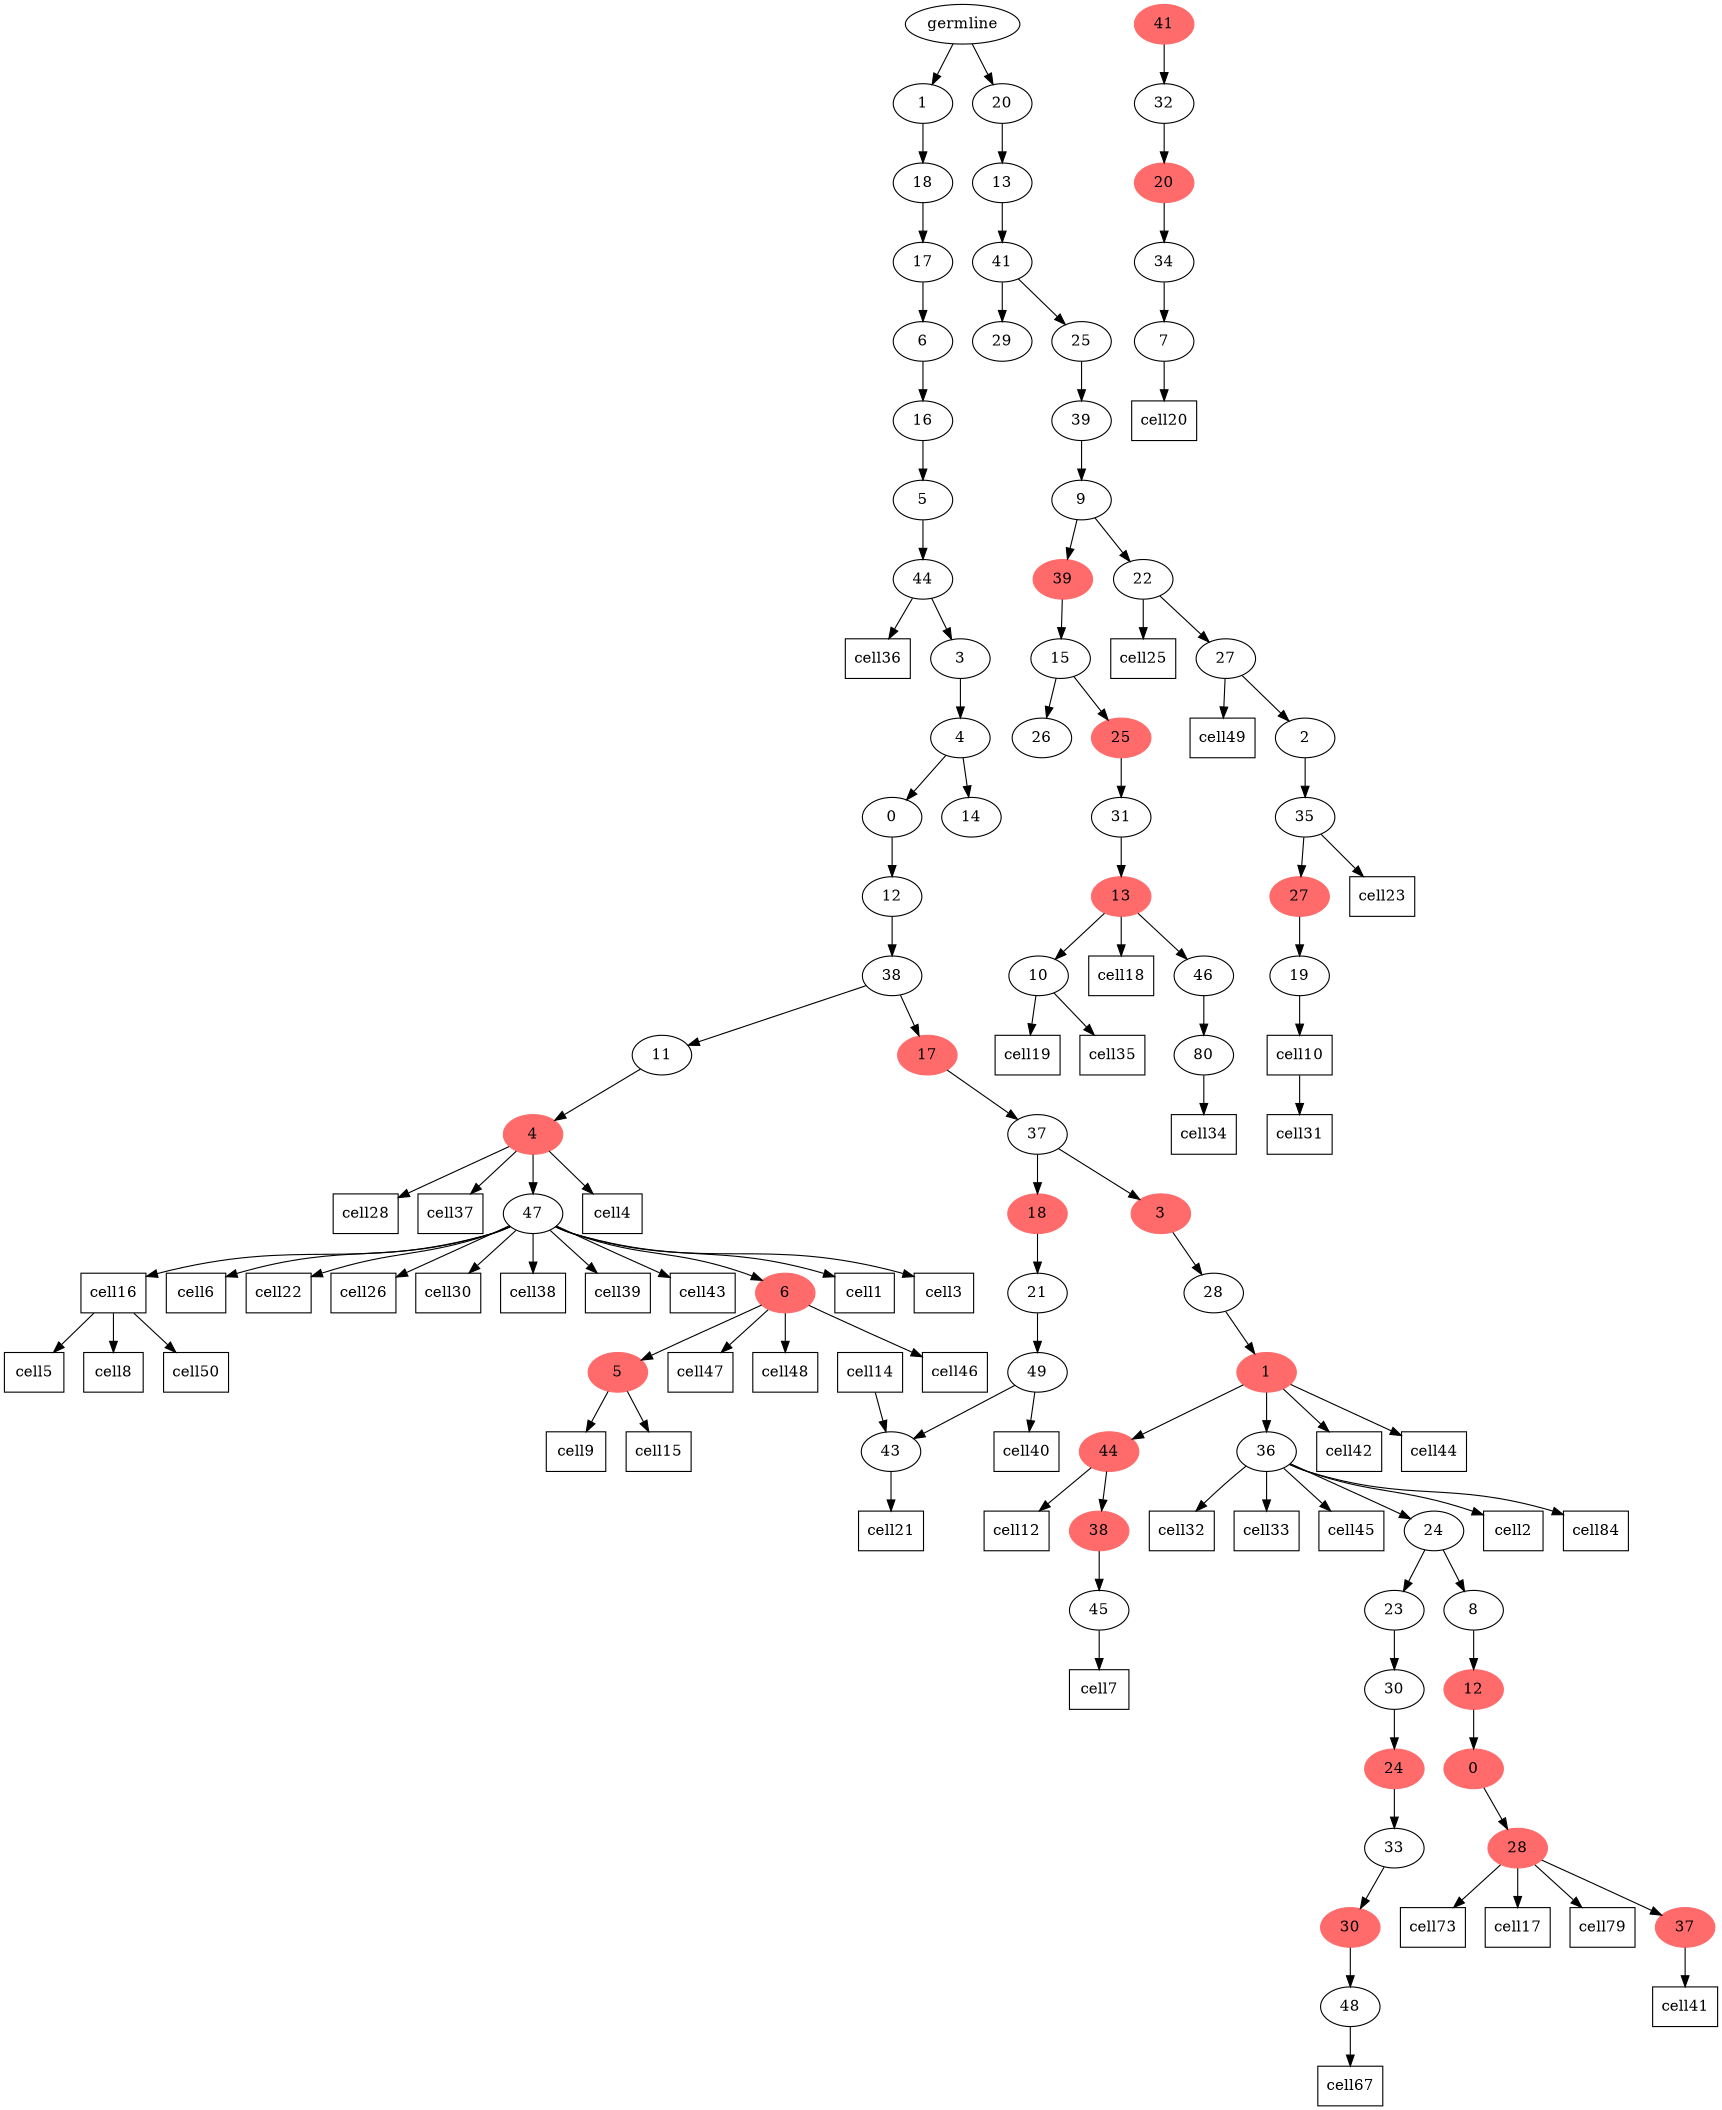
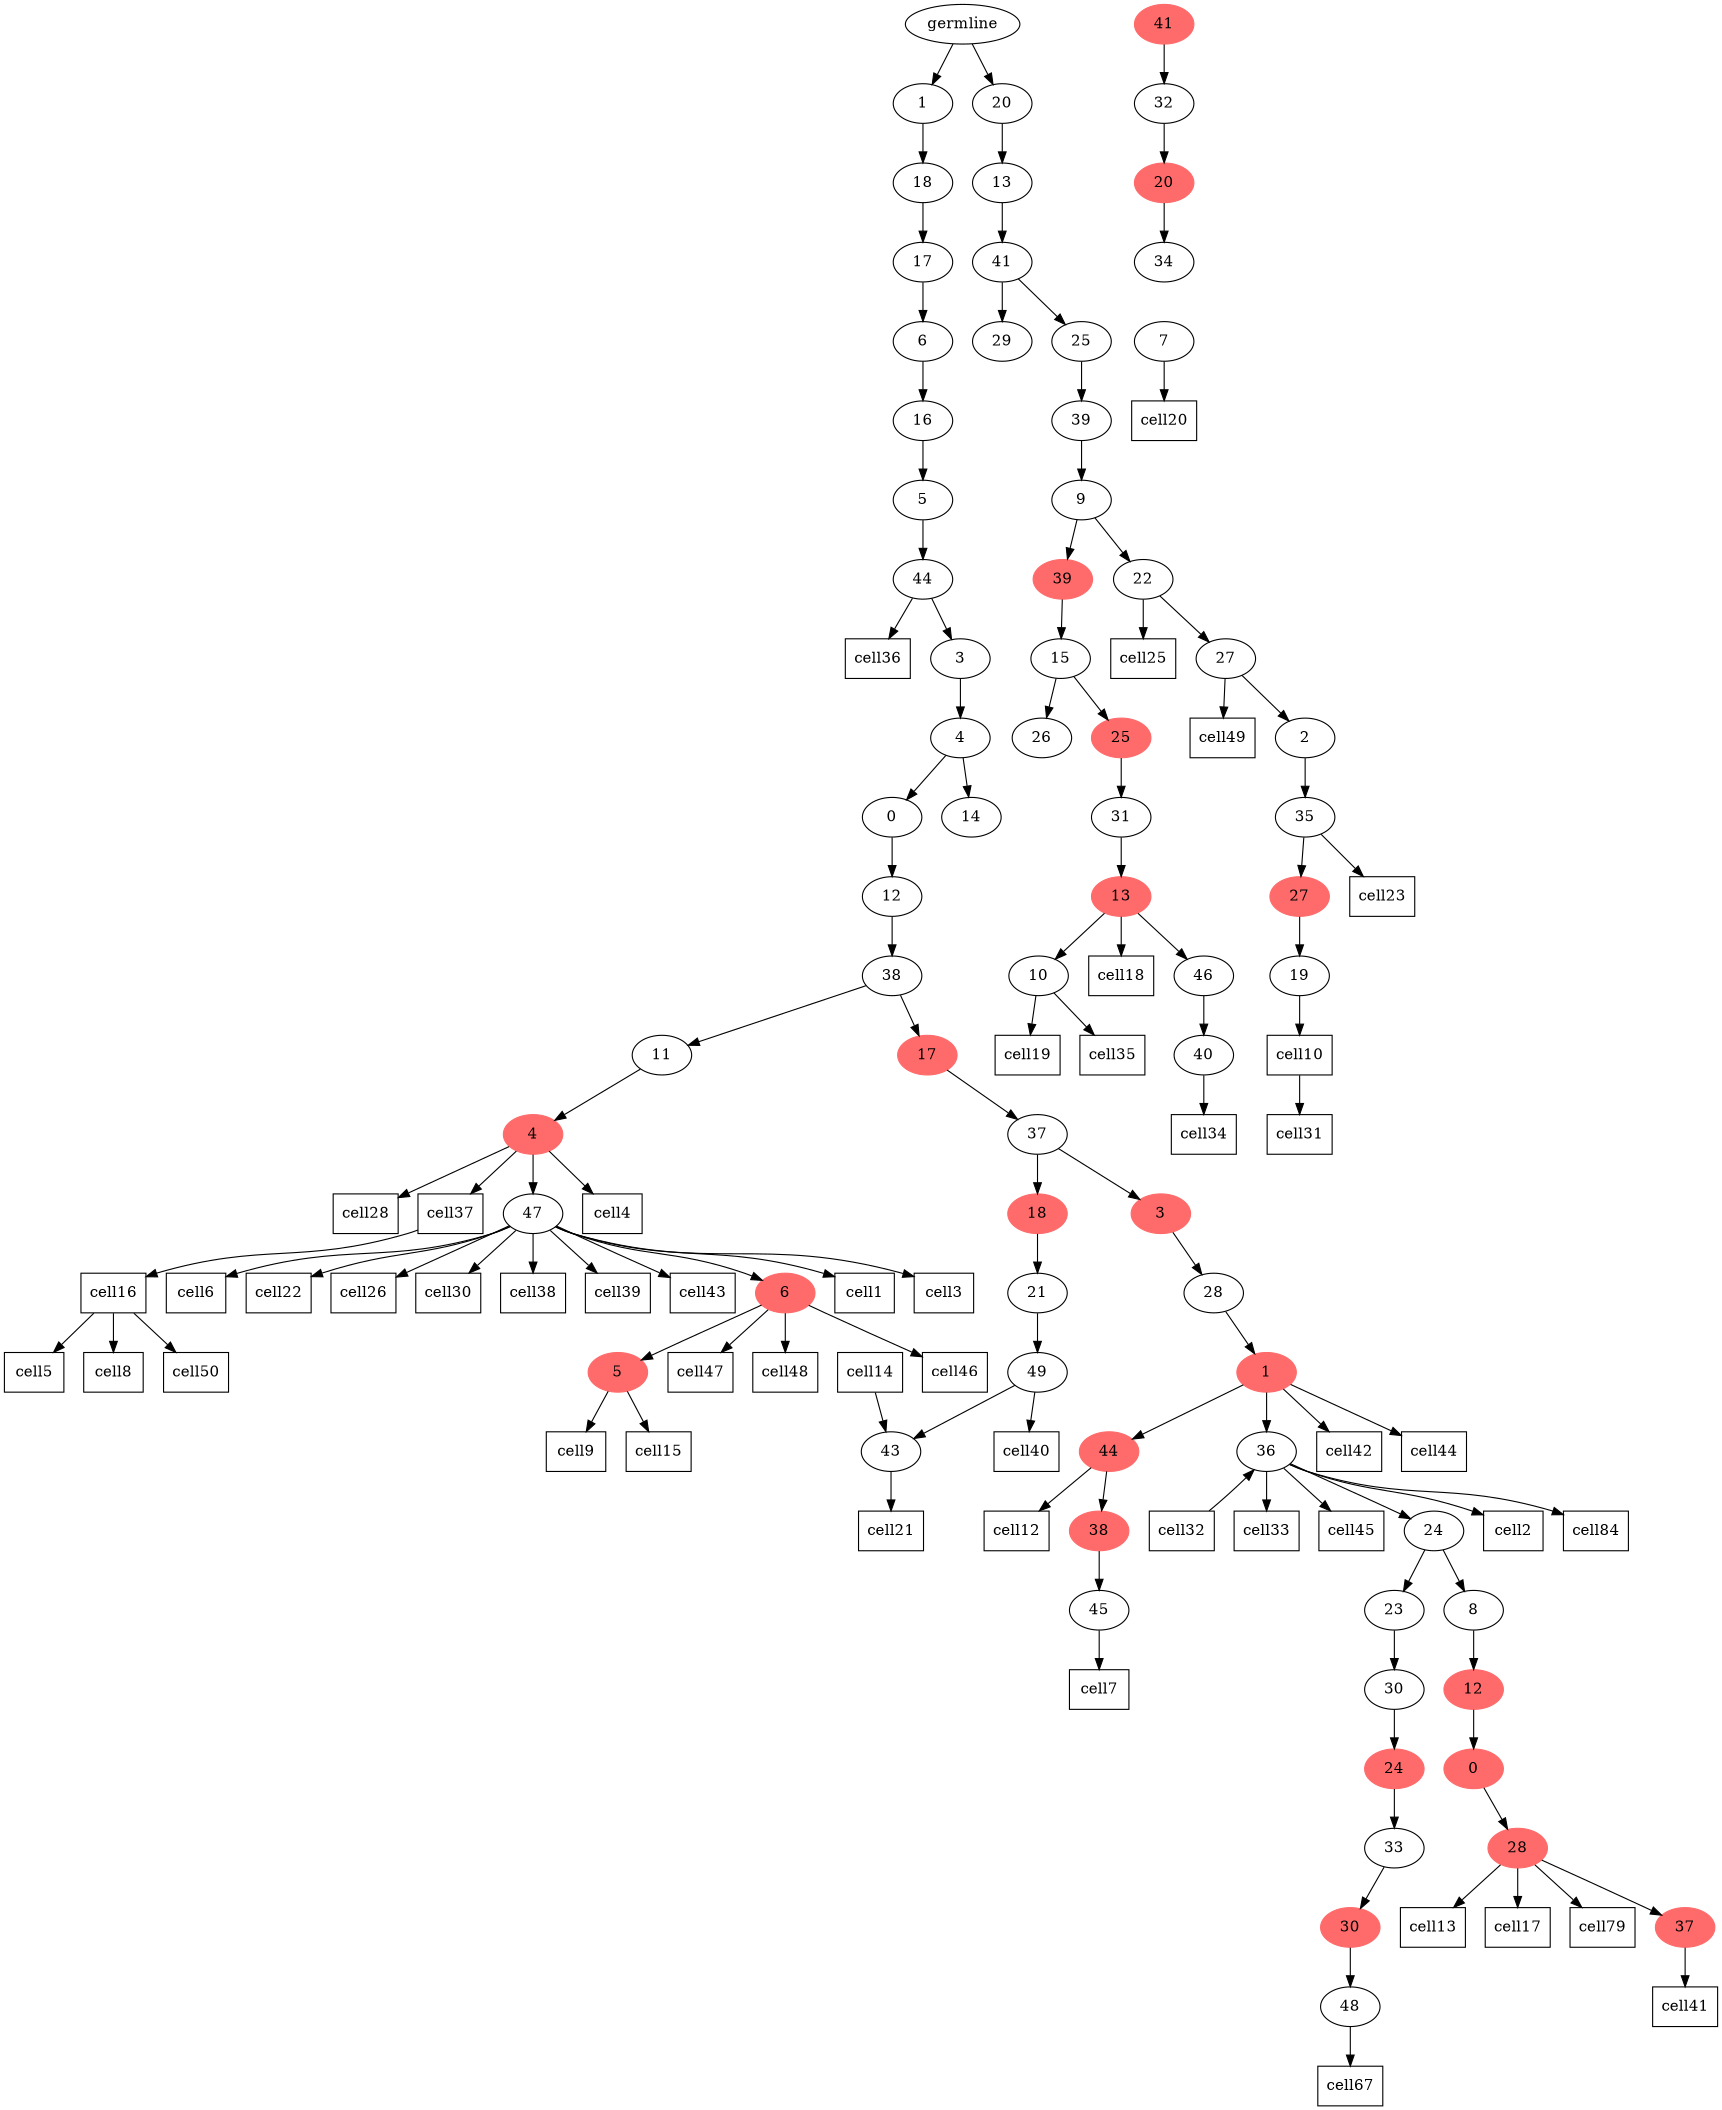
(1164, 296) -> none
(1204, 1055) -> (1204, 1055)
(281, 1255) -> (287, 1253)
(1225, 1484) -> (1228, 1495)
(1433, 1927) -> (1433, 1927)
